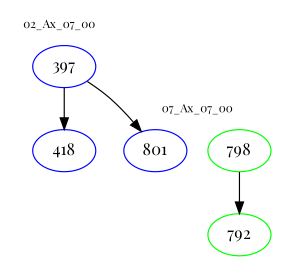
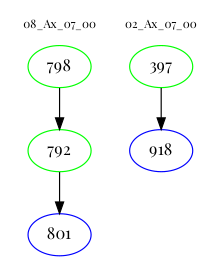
(64, 67) -> (161, 67)
(197, 109) -> (60, 25)
(122, 110) -> (60, 187)
(64, 151) -> (161, 151)
